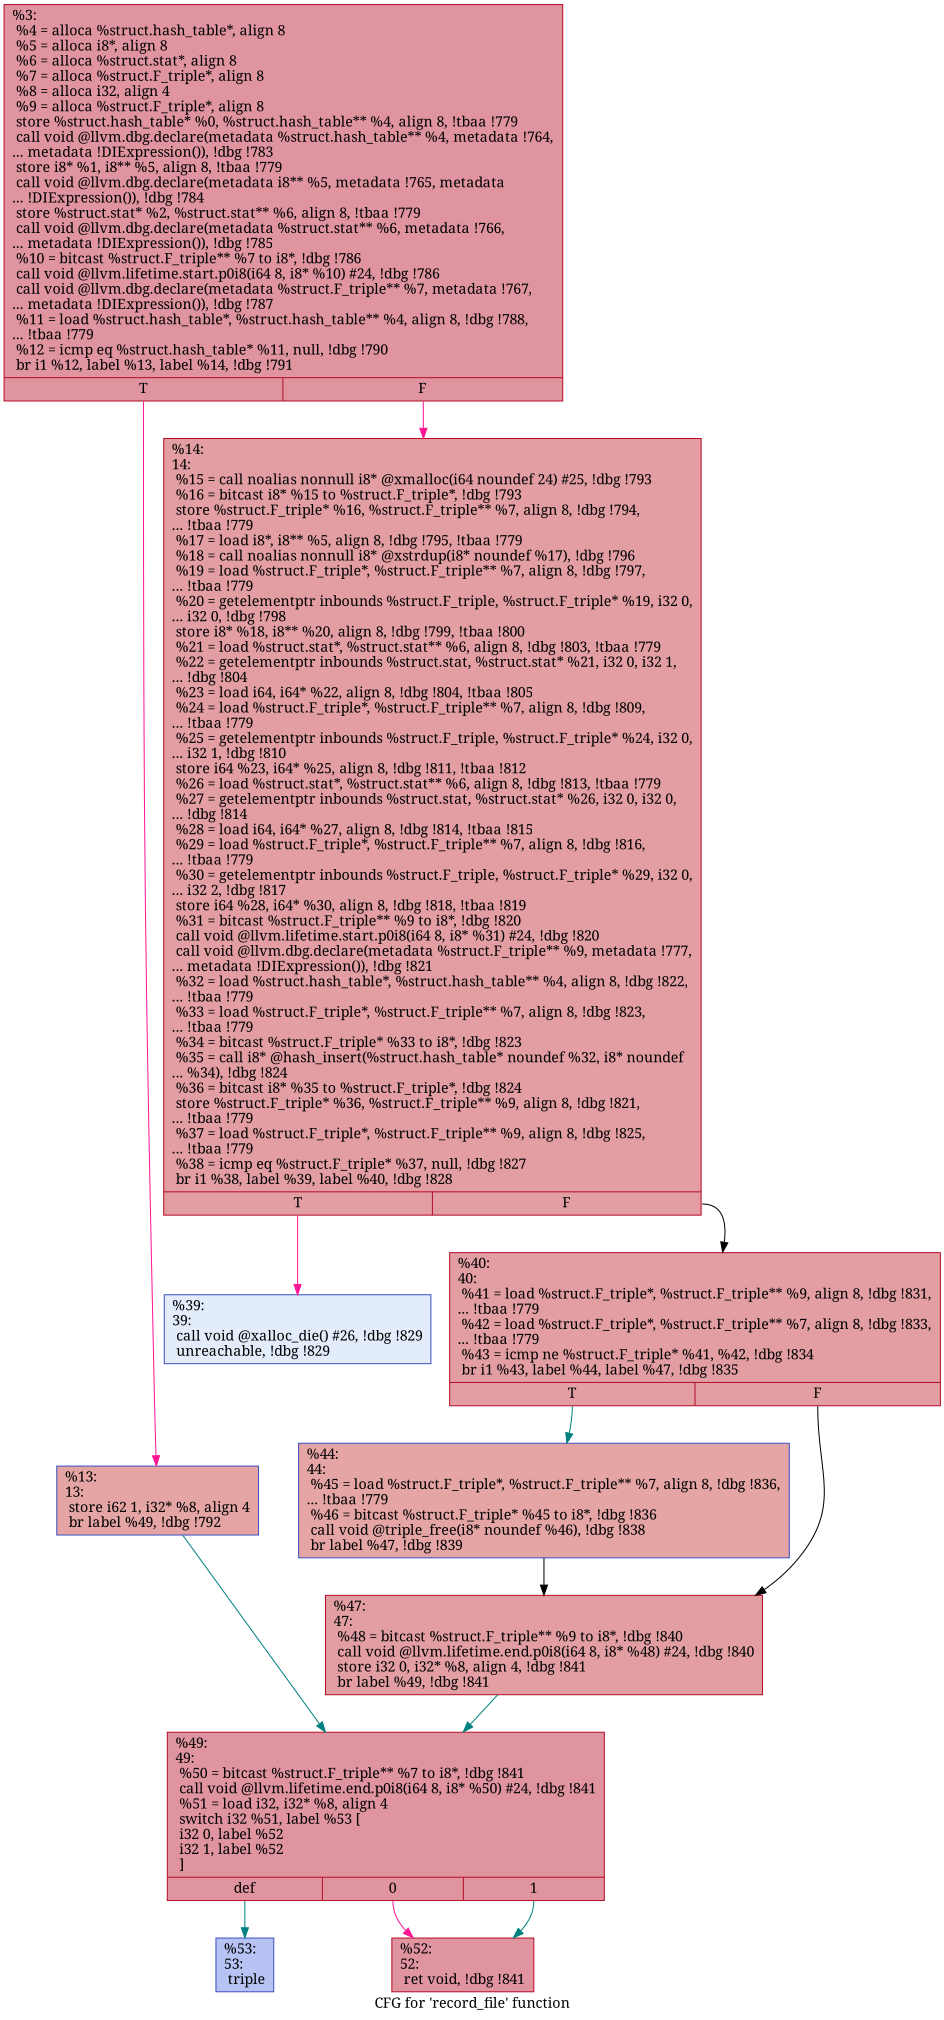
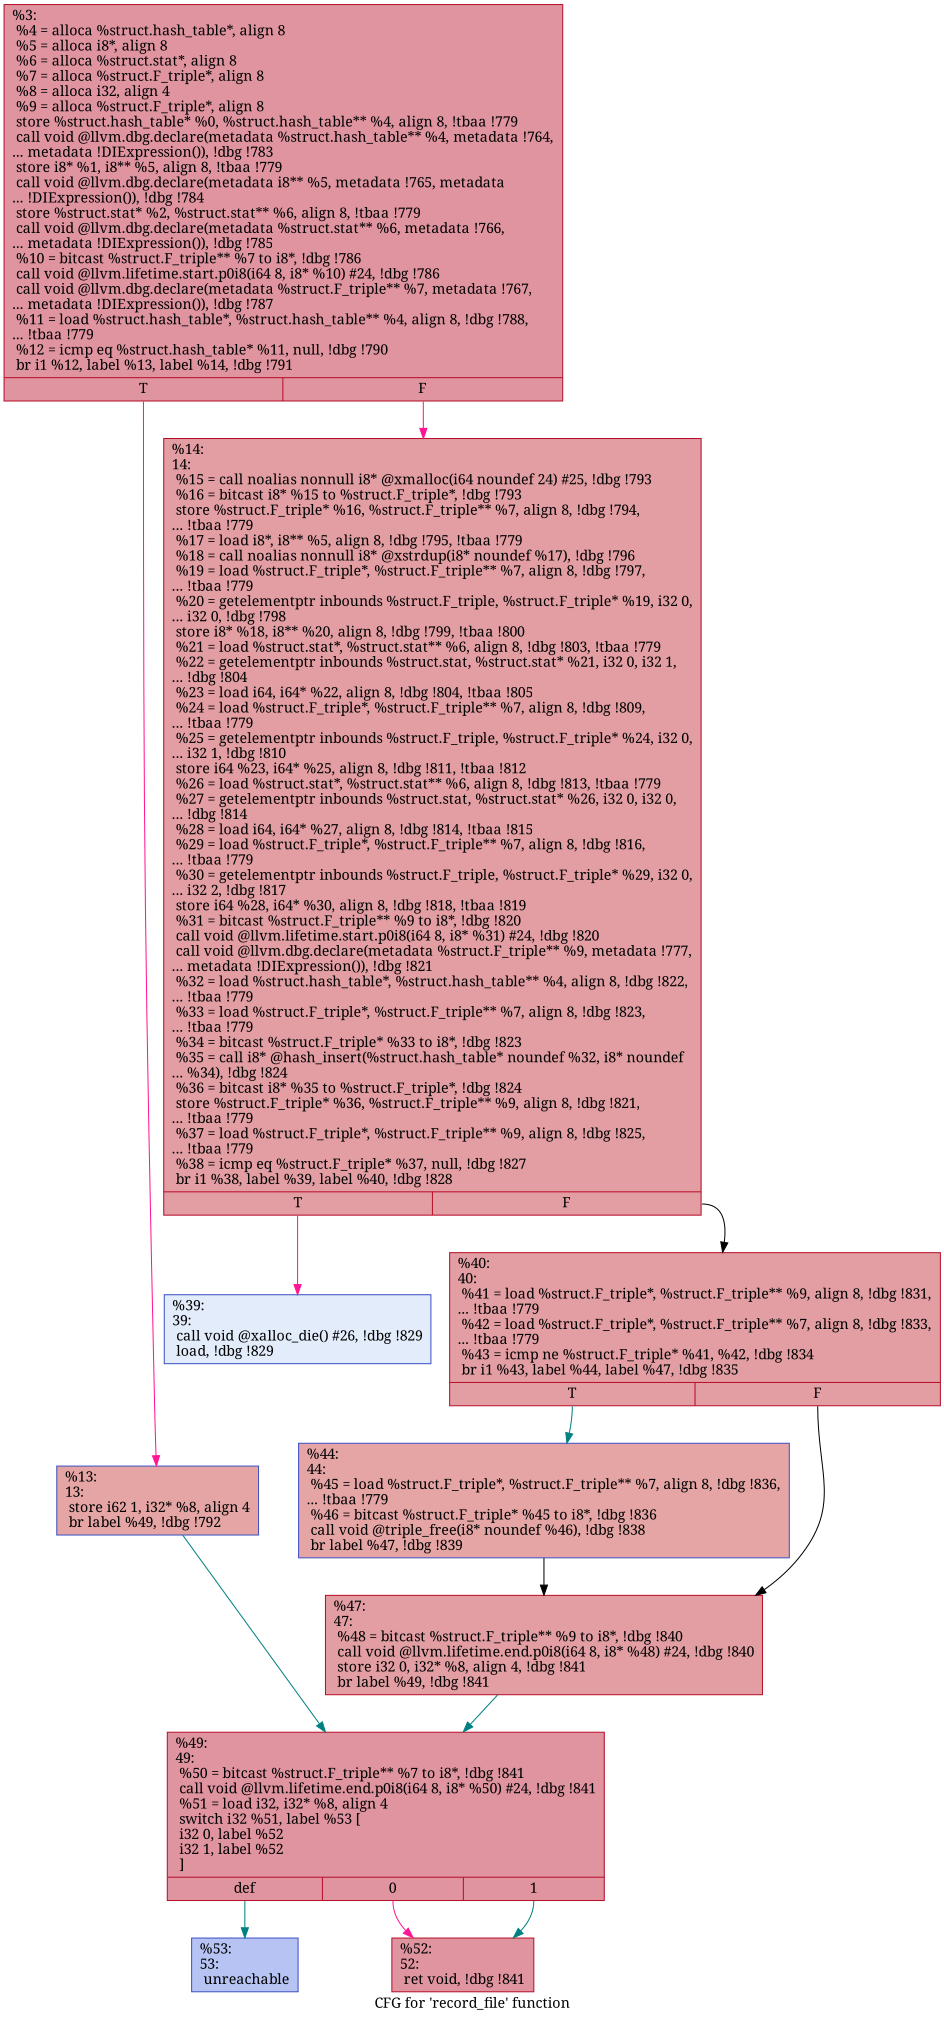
(251, 1352) -> (223, 1352)
(245, 1980) -> (245, 1980)
